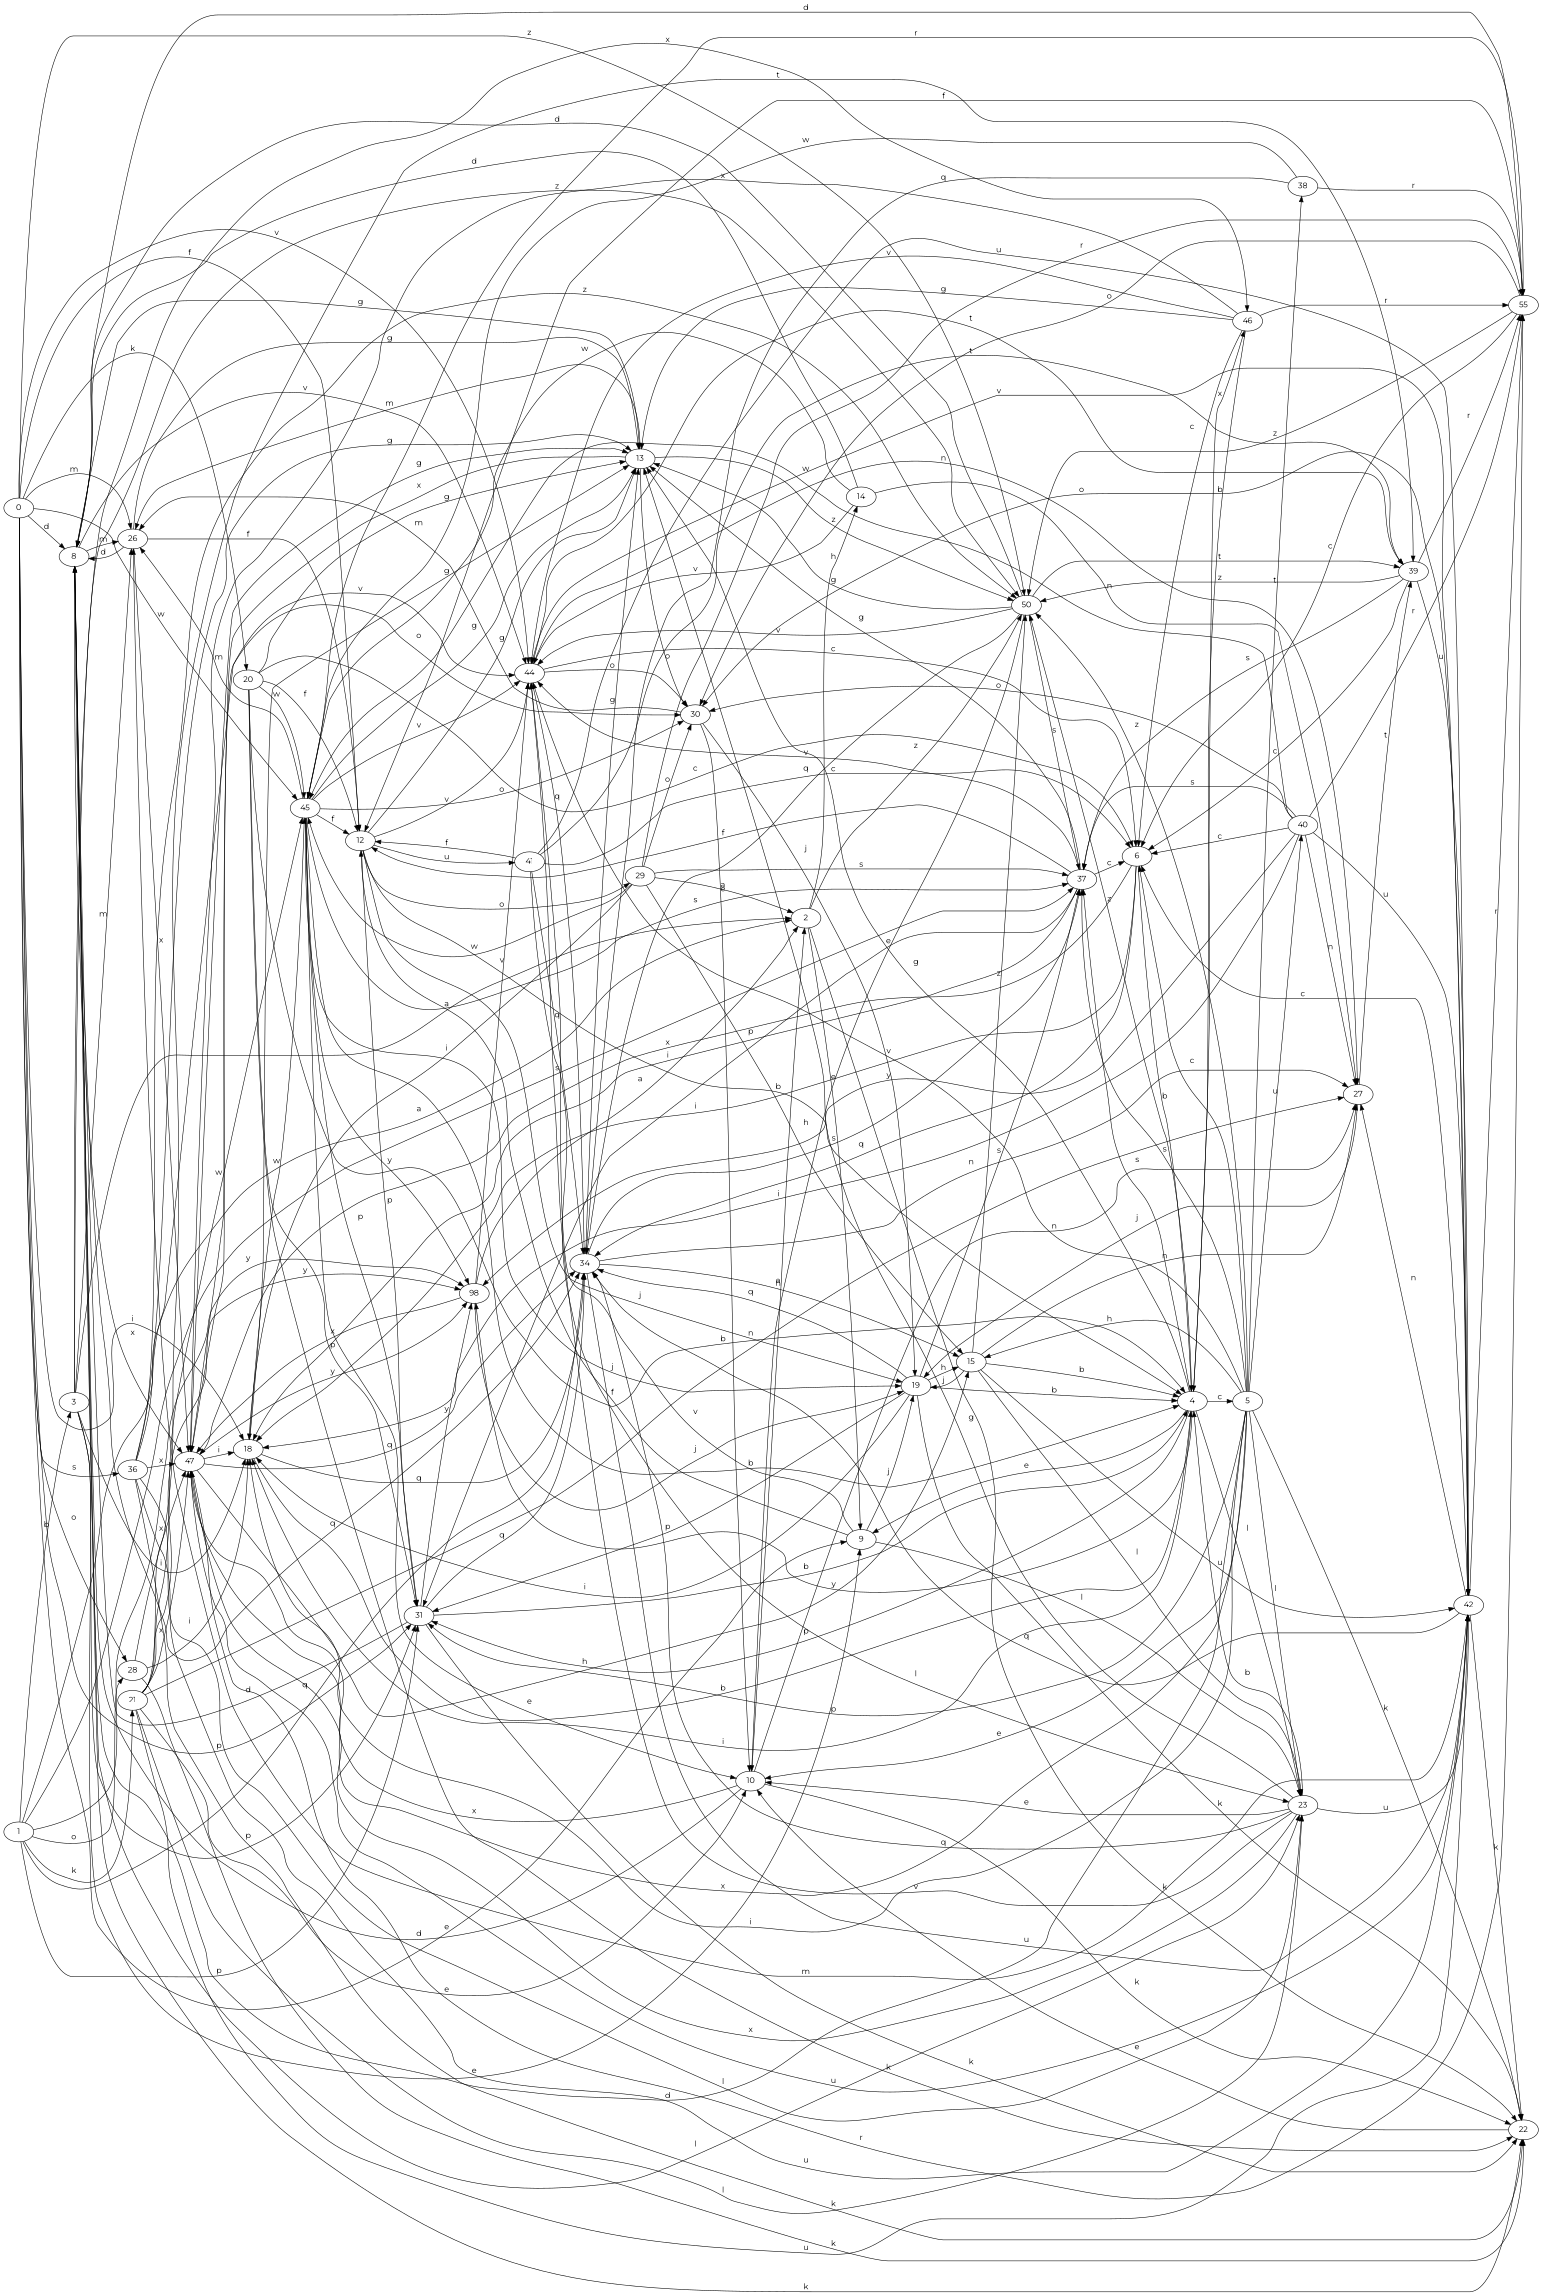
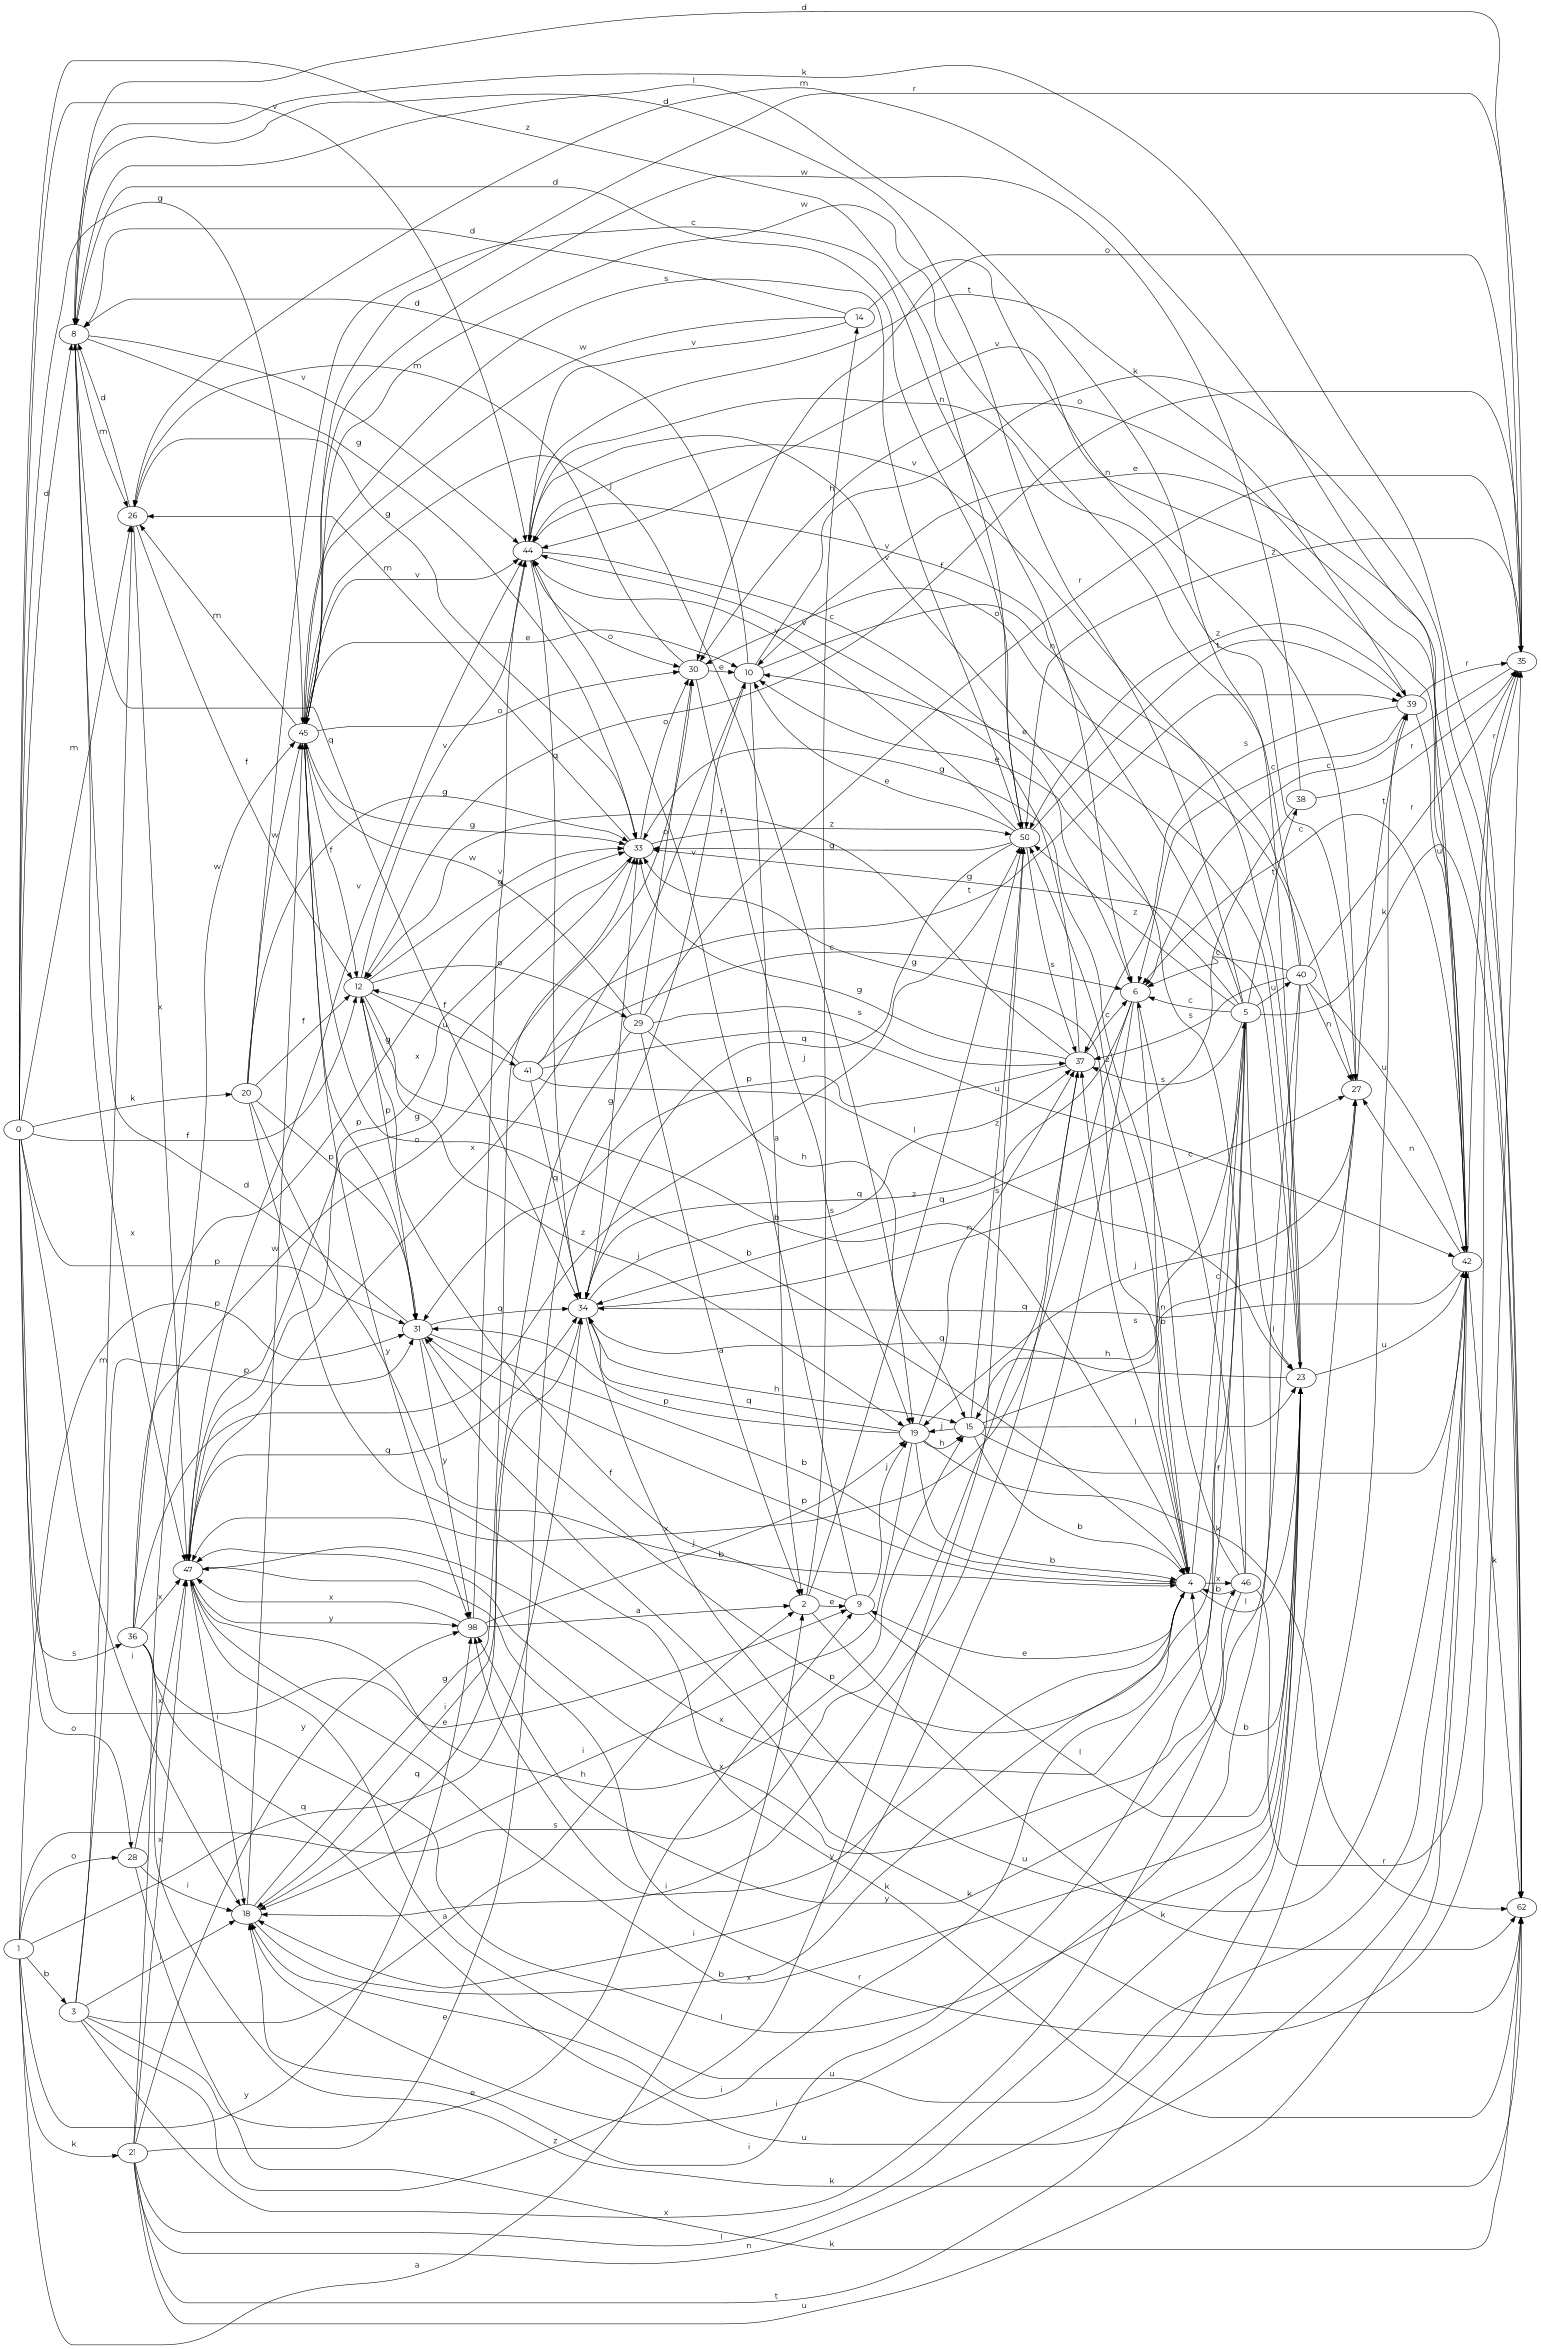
(1523, 305) -> (1522, 662)
(640, 459) -> (638, 849)
(161, 614) -> (160, 199)
(602, 952) -> (733, 280)
(1220, 1563) -> (1218, 1469)
(1523, 2130) -> (1522, 1908)
